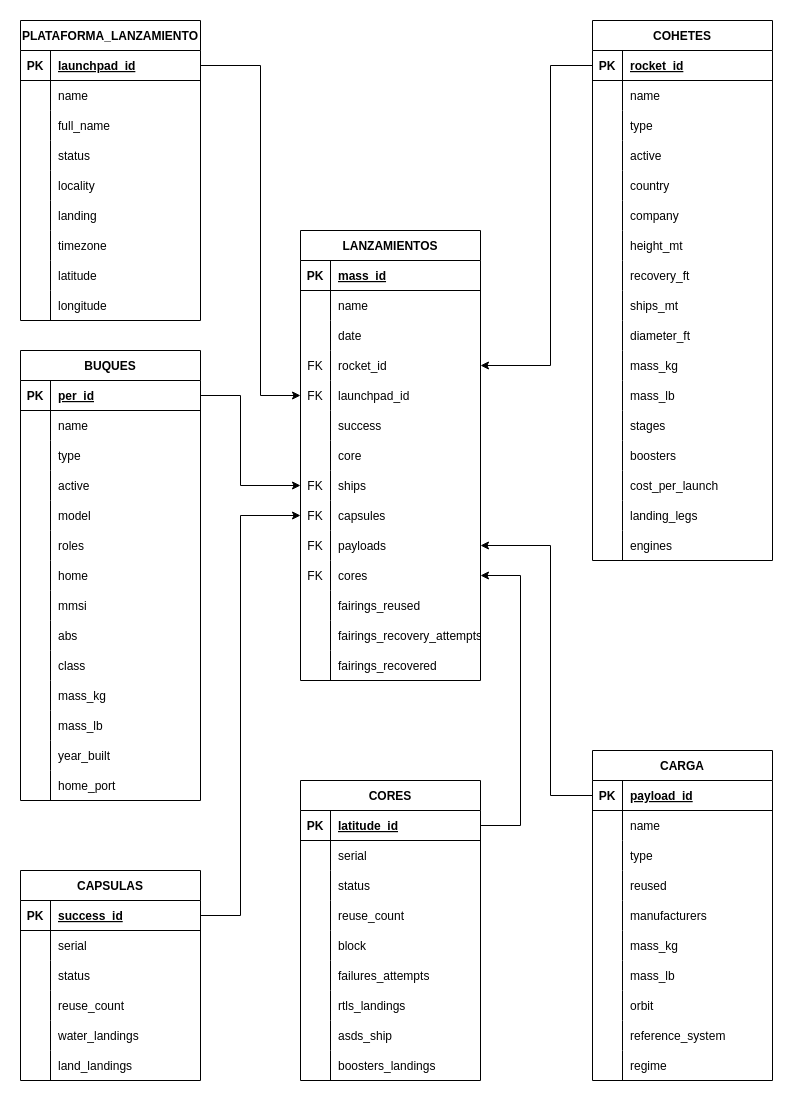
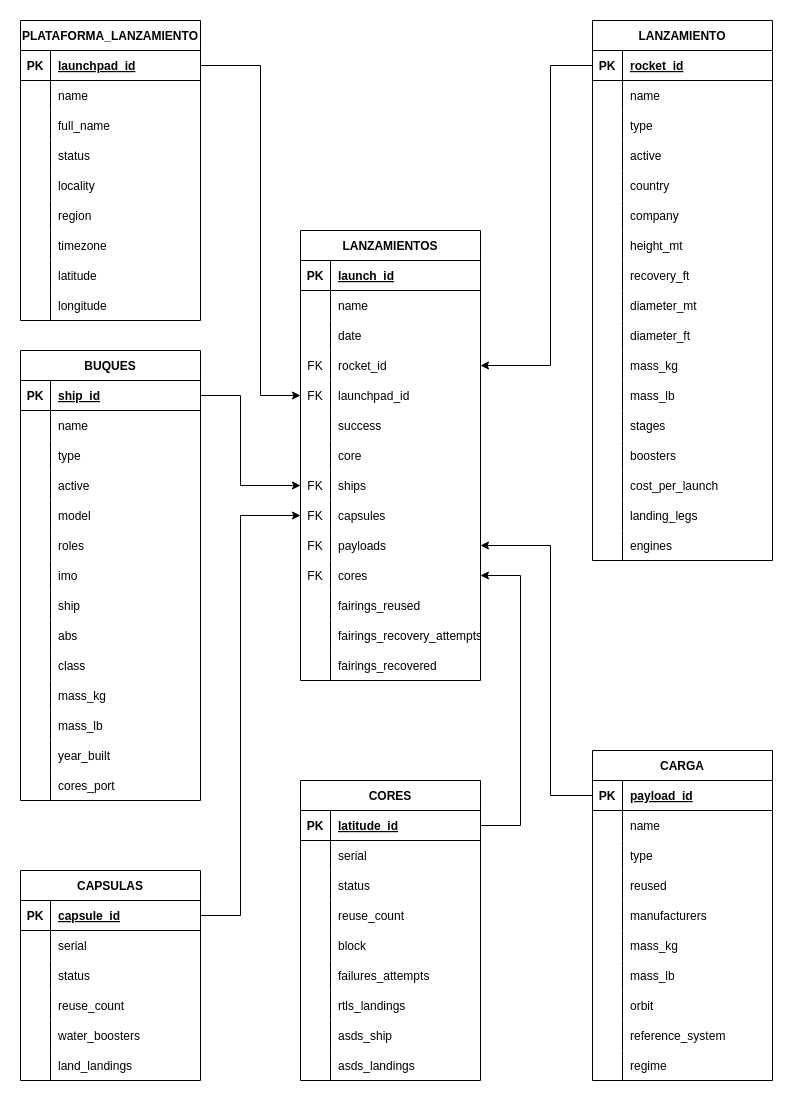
(682, 36) -> (682, 36)
(78, 216) -> (77, 216)
(360, 276) -> (365, 276)
(655, 306) -> (665, 306)
(77, 396) -> (78, 396)
(71, 576) -> (67, 576)
(70, 606) -> (70, 606)
(88, 786) -> (92, 786)
(90, 916) -> (88, 916)
(102, 1036) -> (105, 1036)
(392, 1066) -> (379, 1066)
